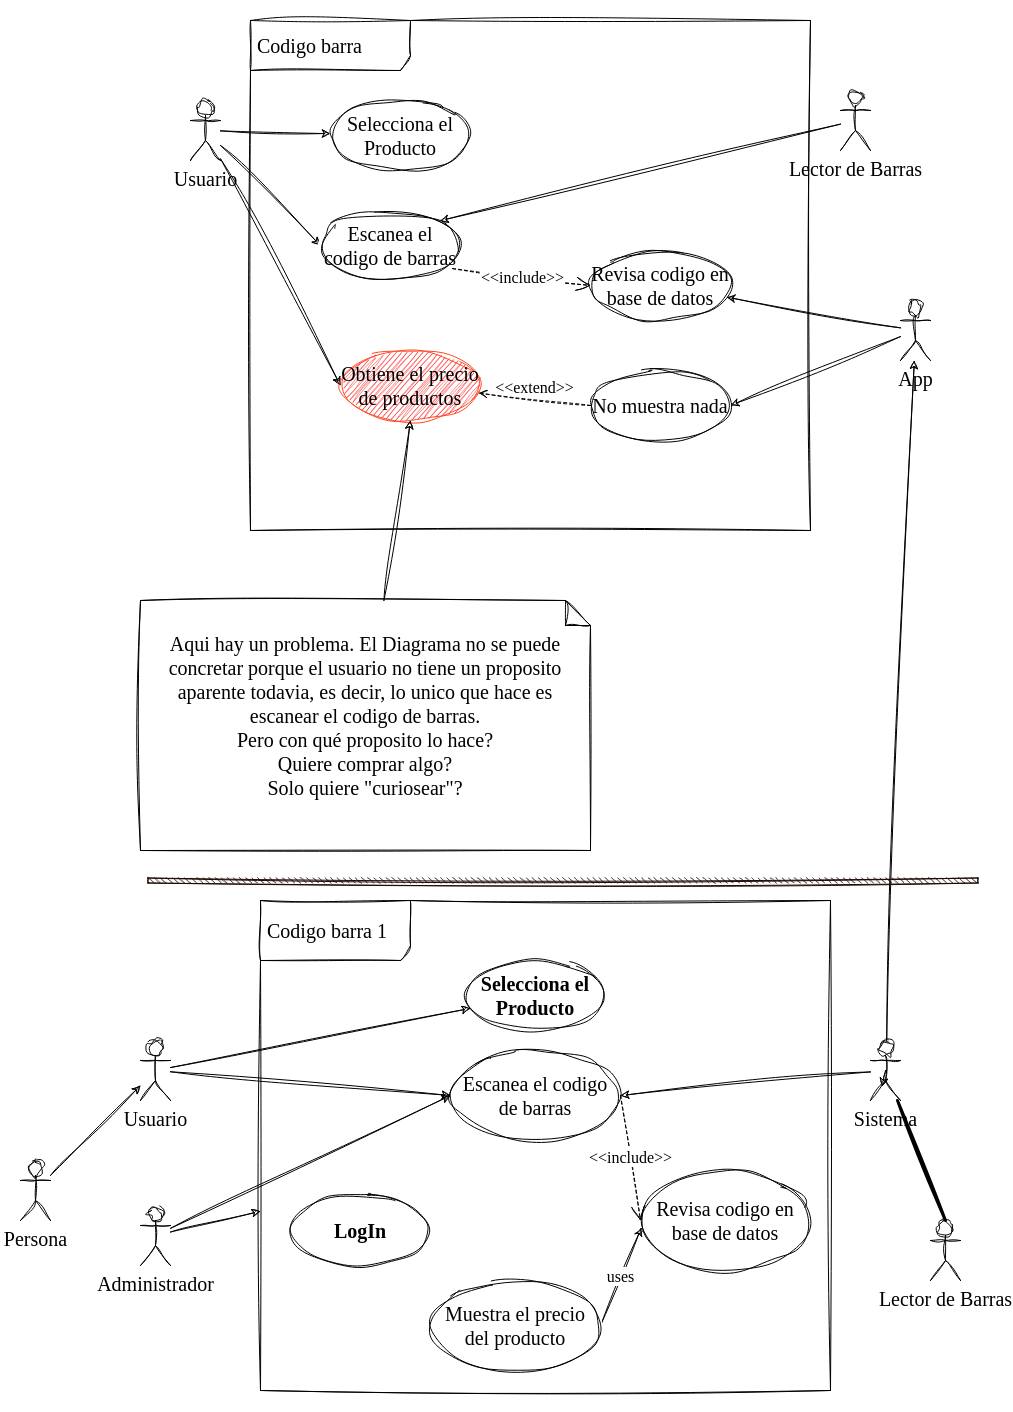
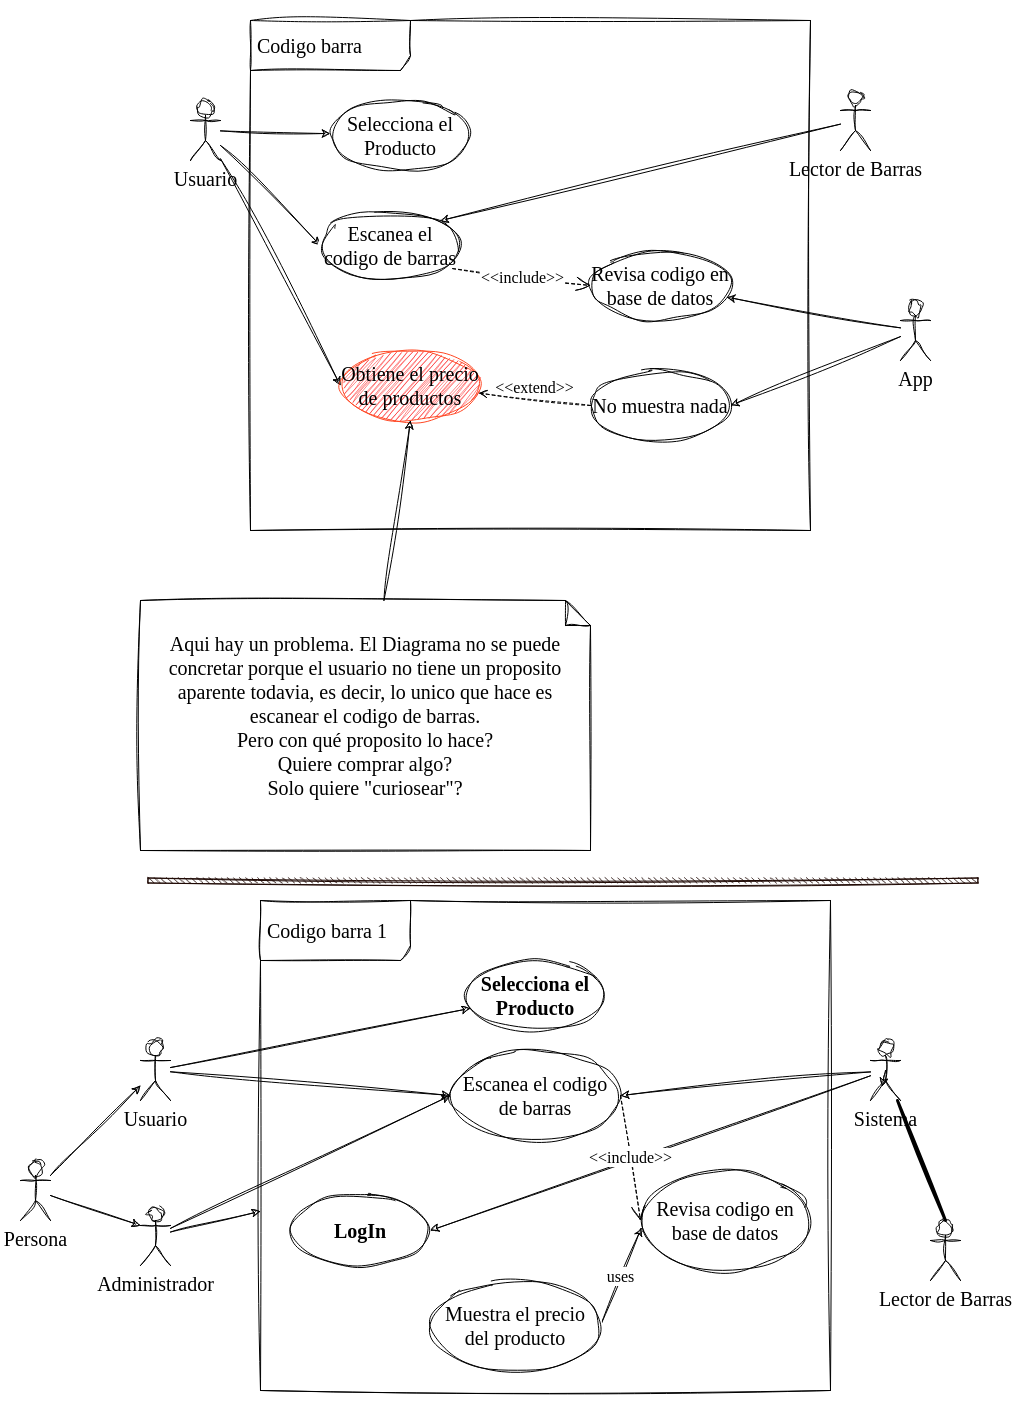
(910, 469) -> (767, 1112)
none -> (92, 1209)
